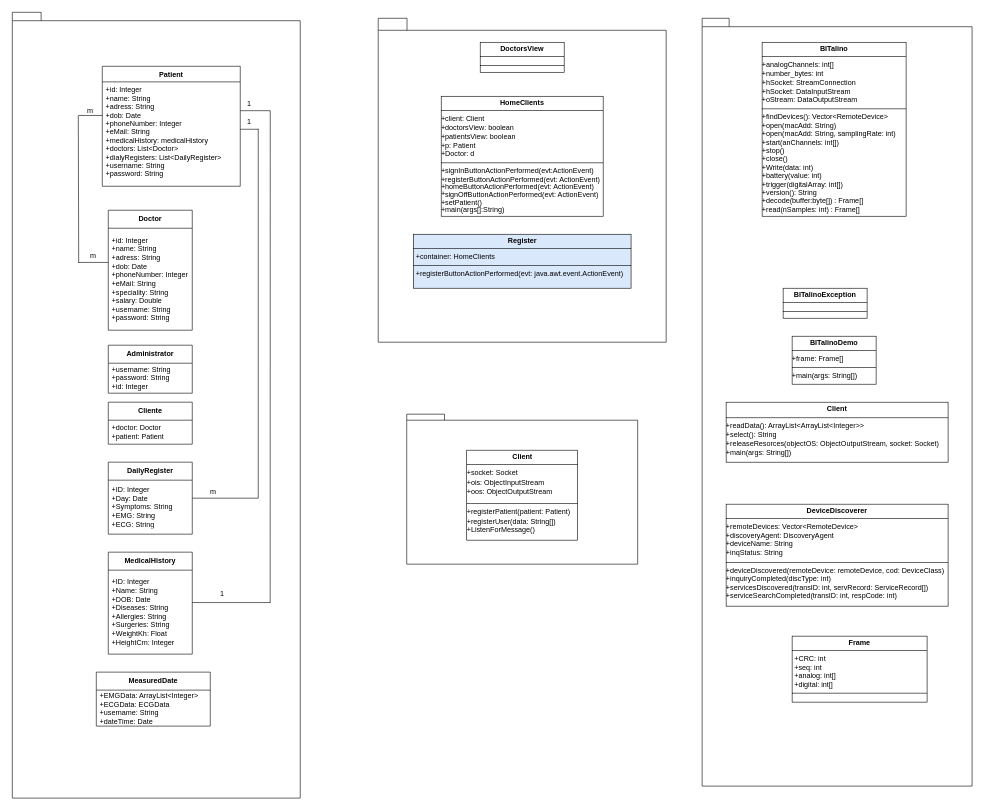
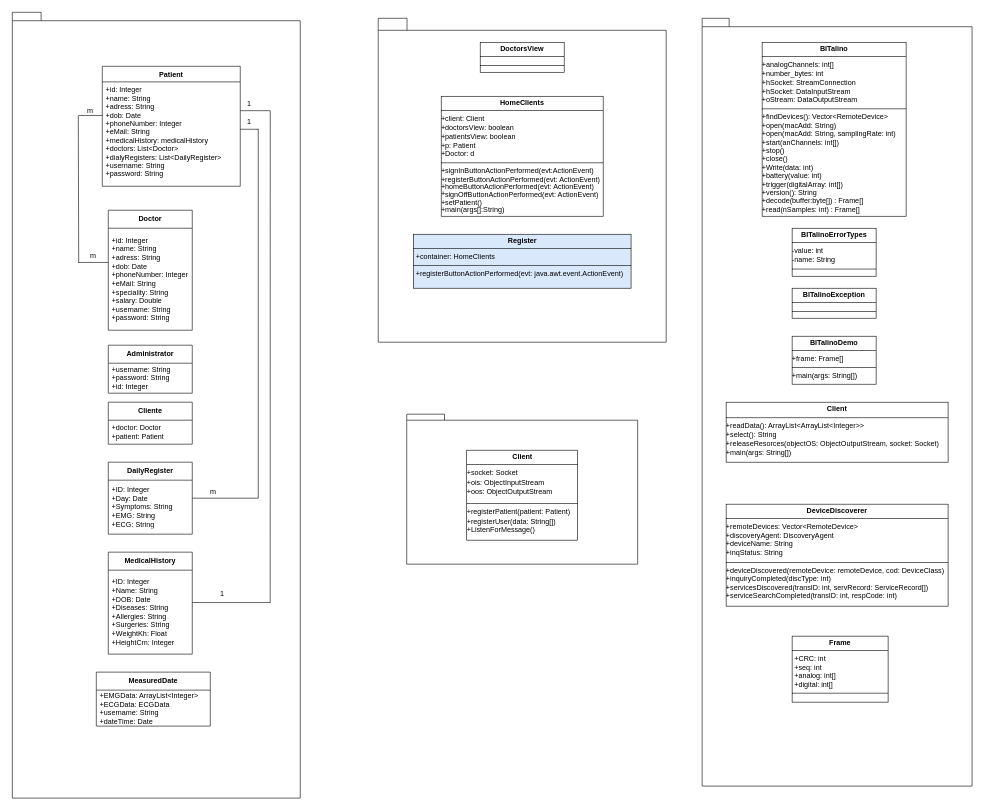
none -> (834, 252)
(825, 303) -> (834, 303)
(860, 669) -> (840, 669)
